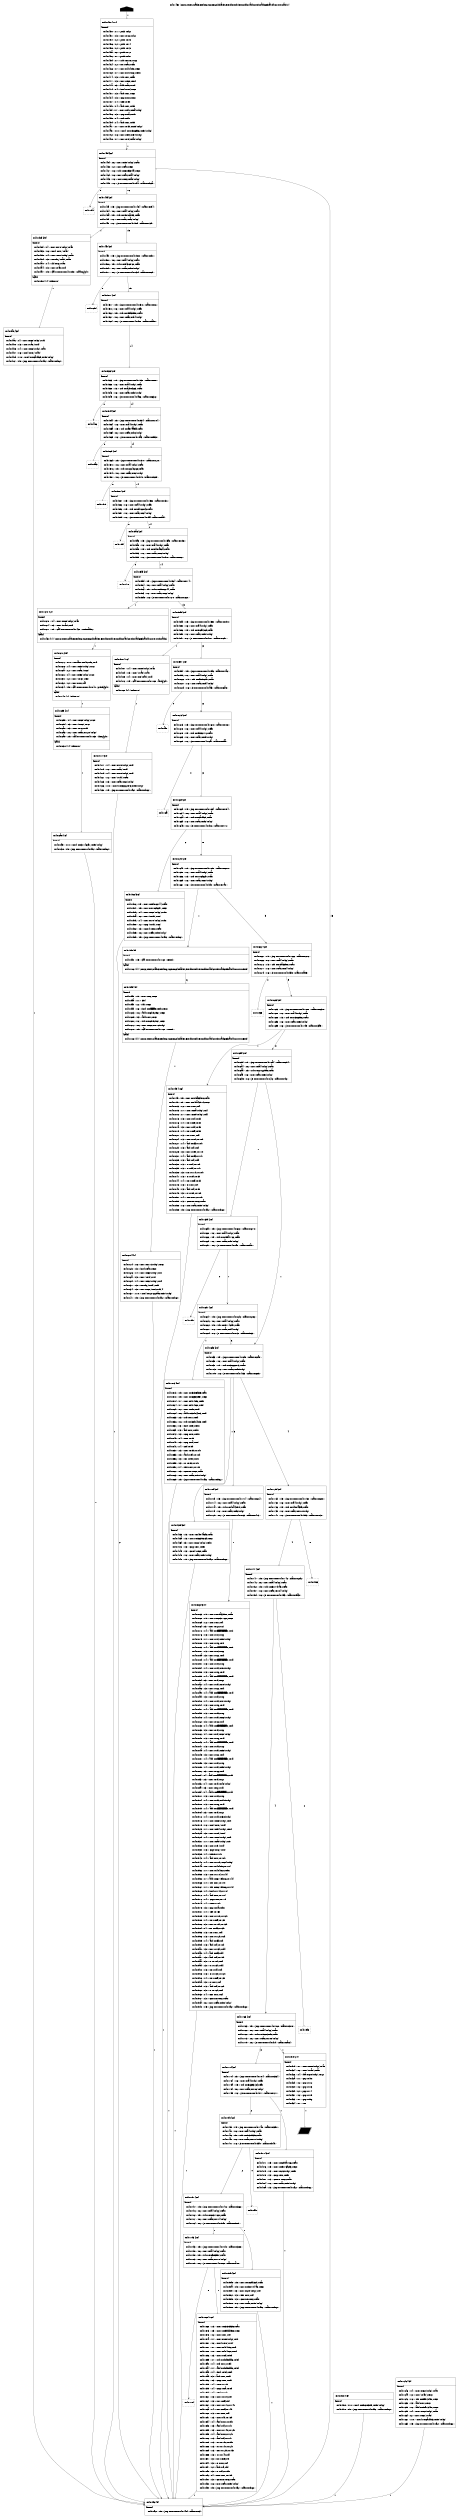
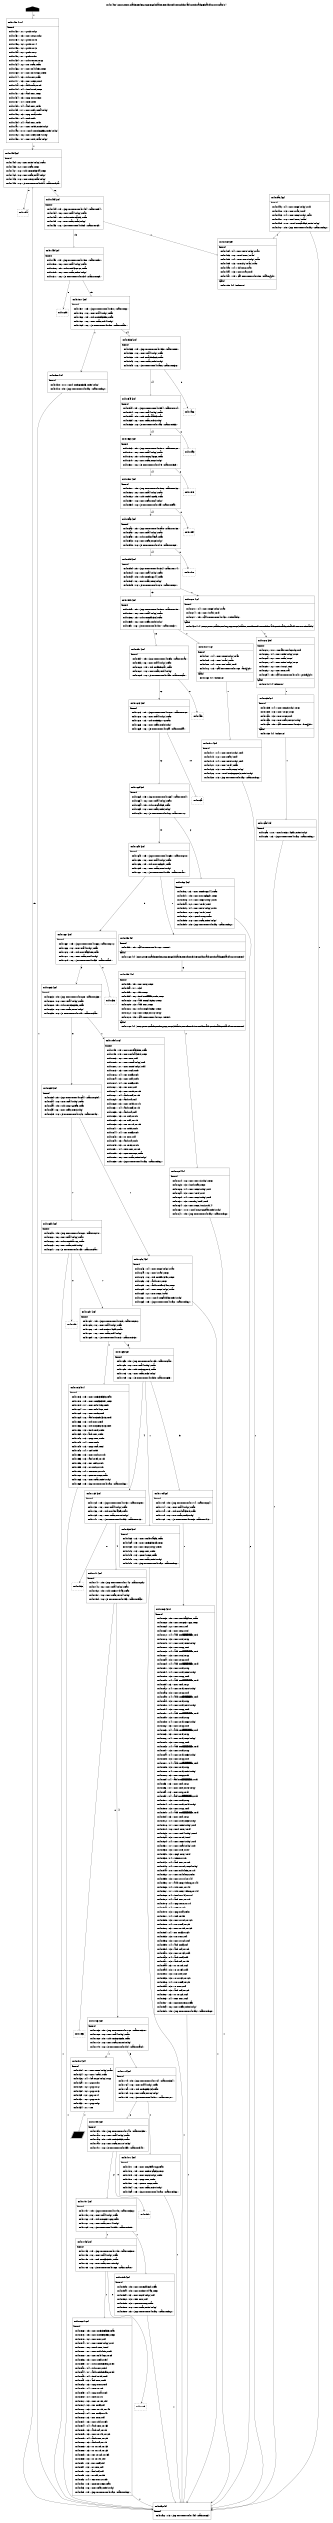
(46, 306) -> (277, 234)
none -> (88, 350)
(191, 773) -> (190, 761)
(281, 1214) -> (114, 1187)
(162, 1855) -> (62, 1920)
